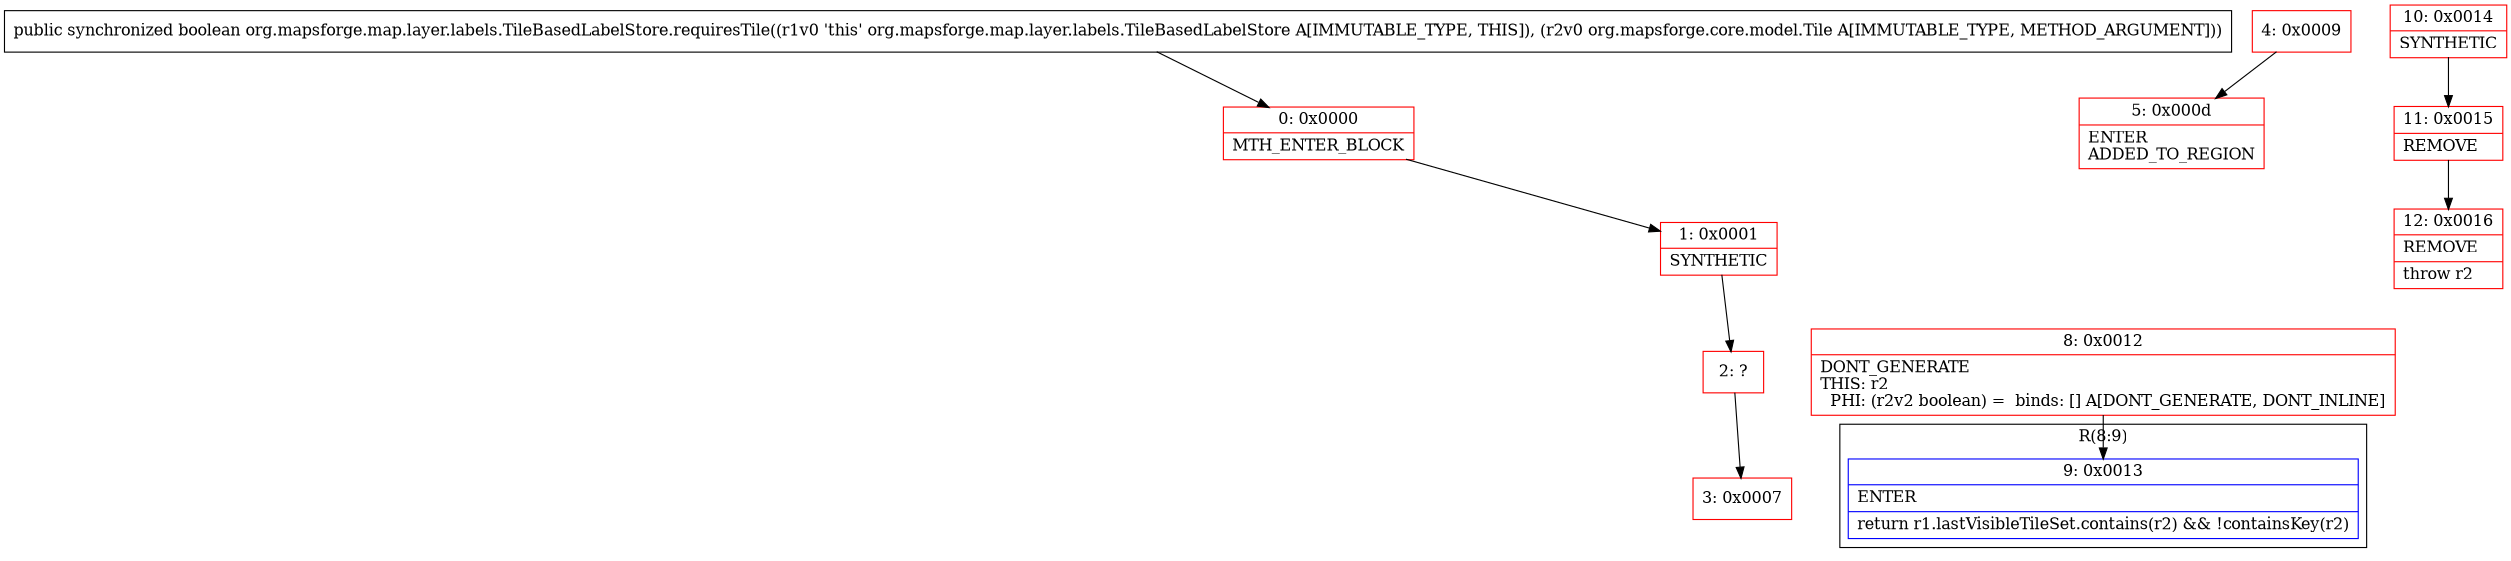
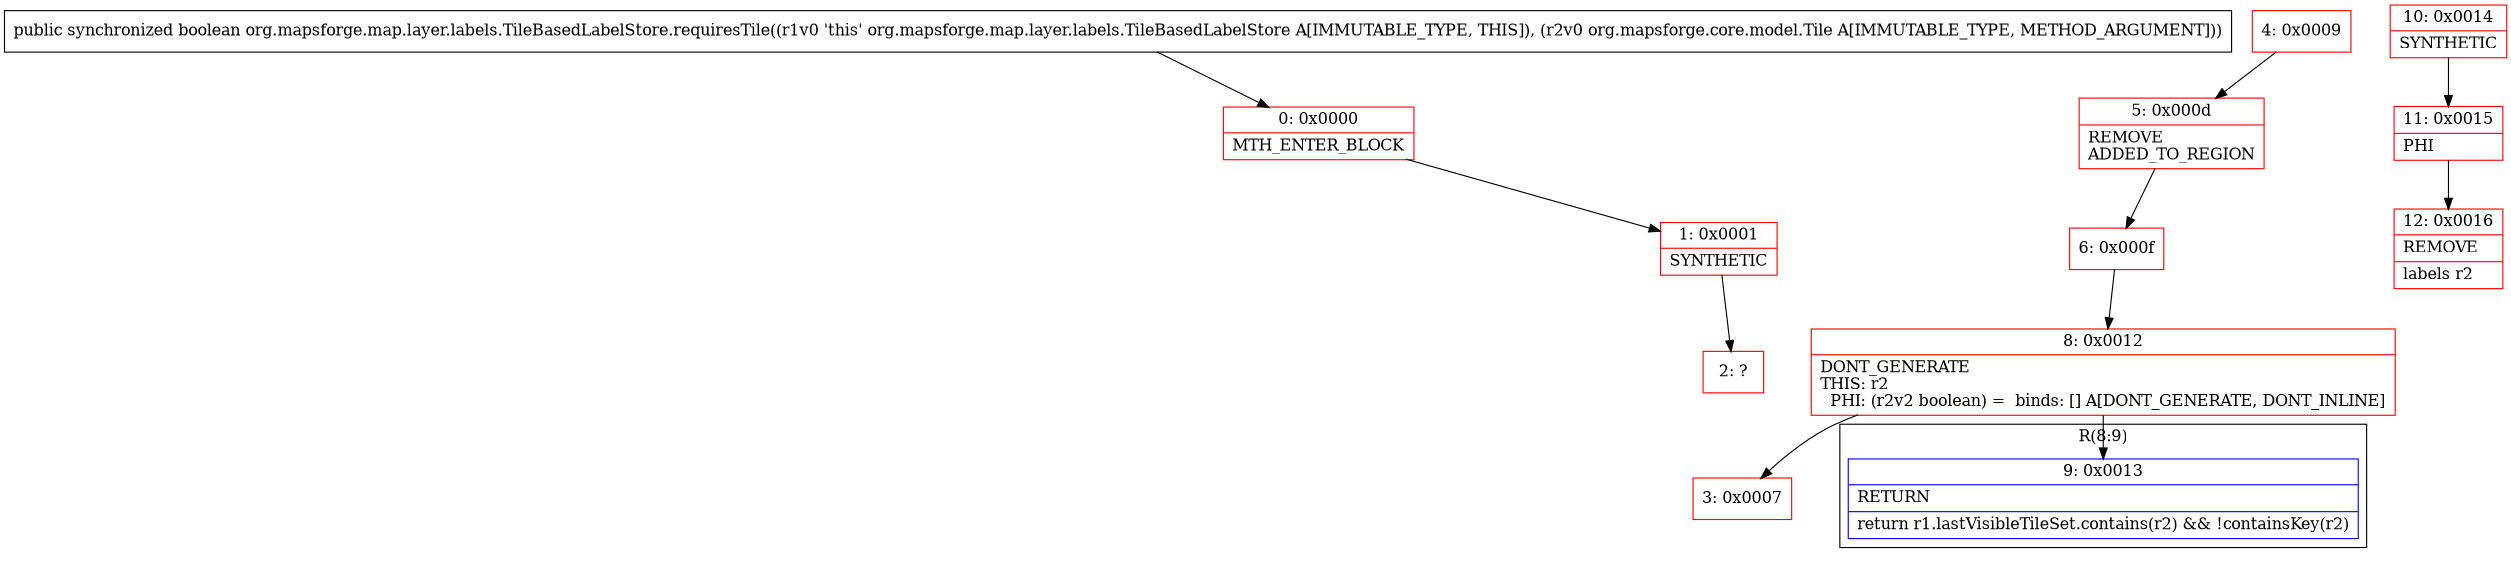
(2118, 138) -> (2126, 138)
(2441, 146) -> (2419, 146)
none -> (2117, 249)
(2438, 275) -> (2438, 275)
(1737, 430) -> (1811, 438)
(1887, 498) -> (1894, 498)
